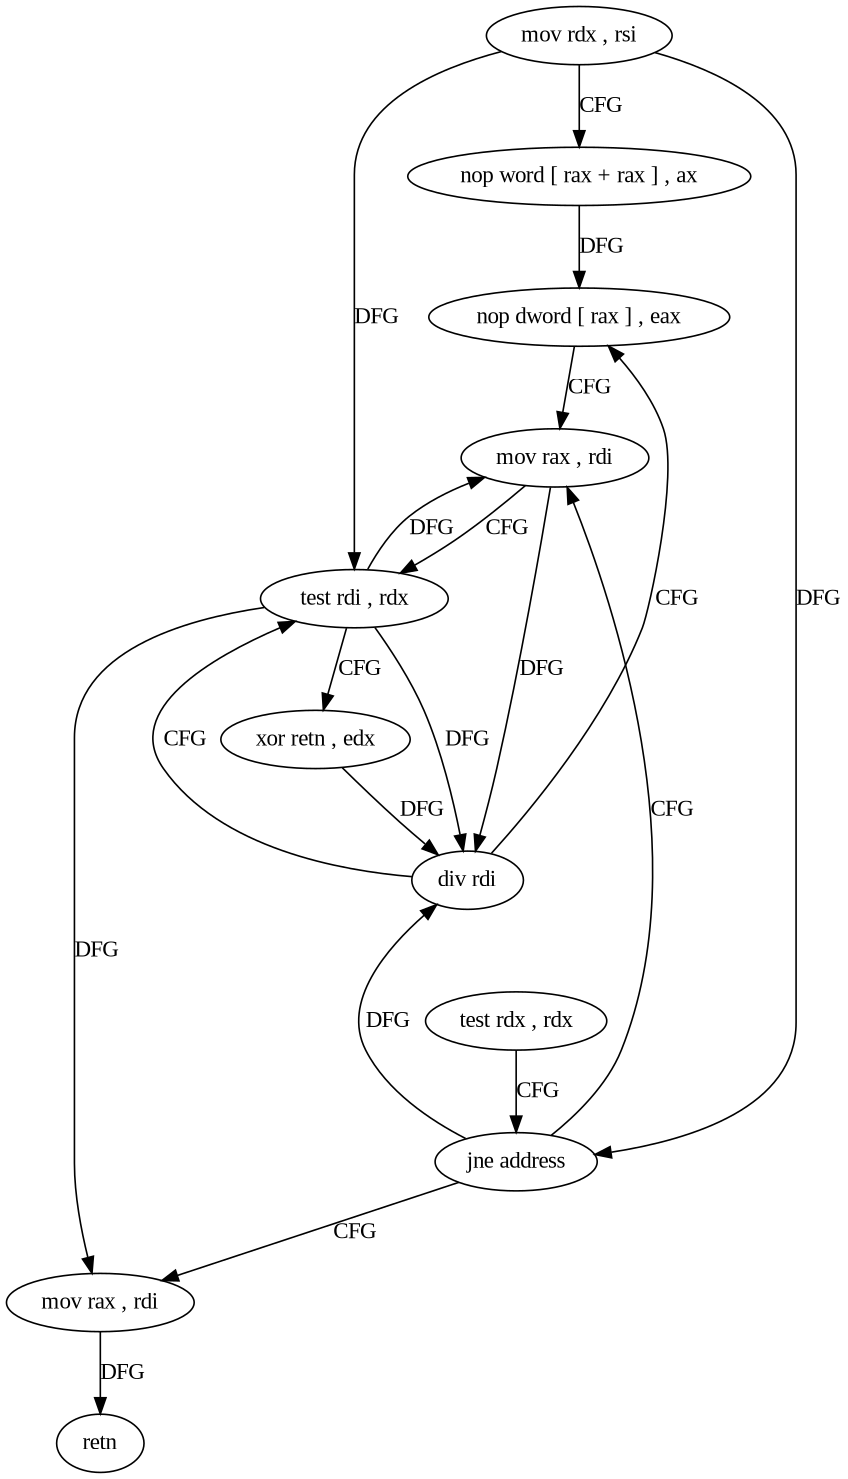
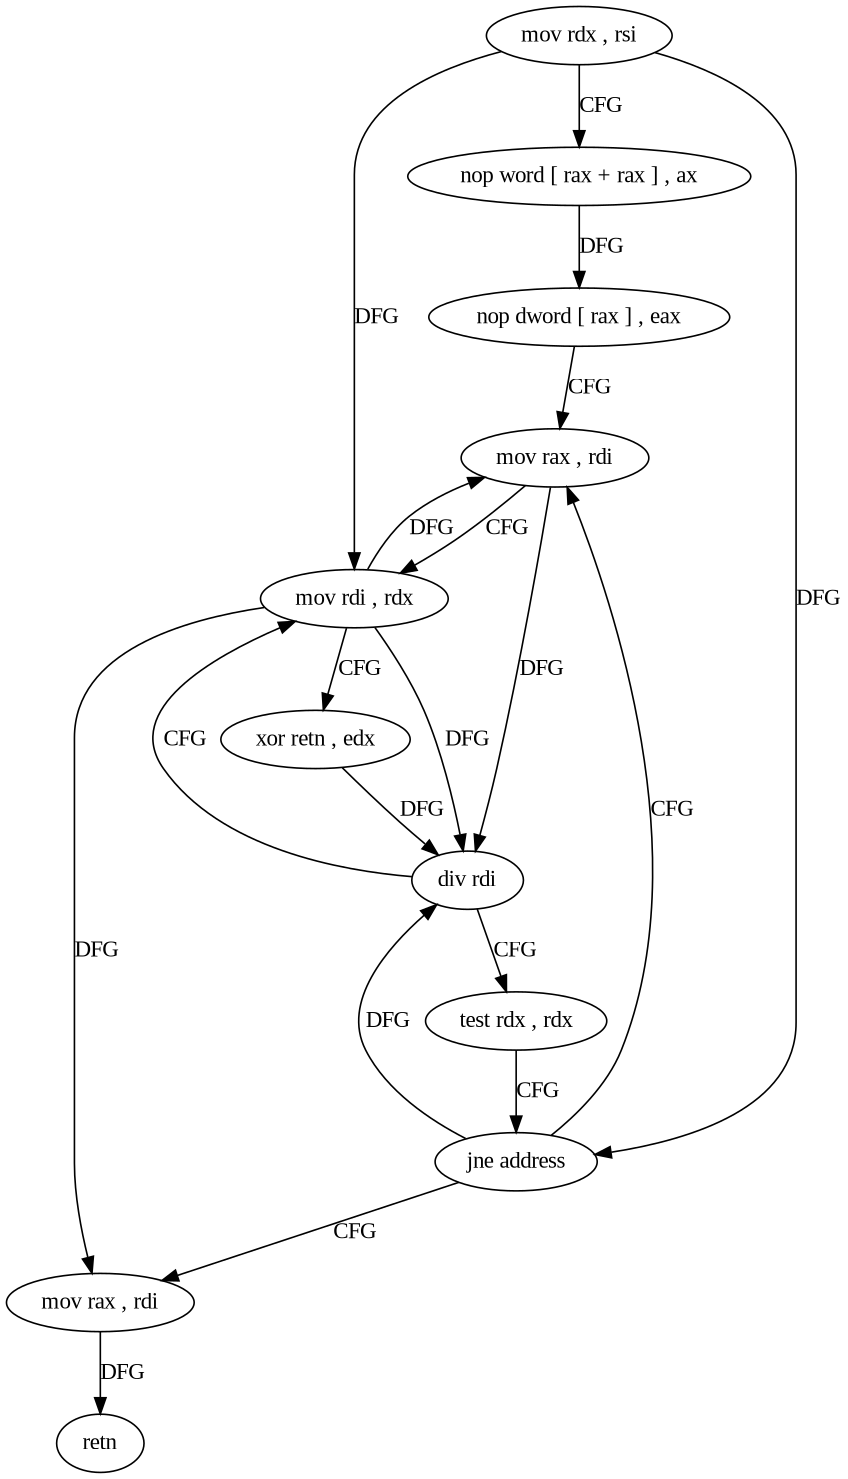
(354, 599) -> (354, 599)
(644, 621) -> (489, 942)
